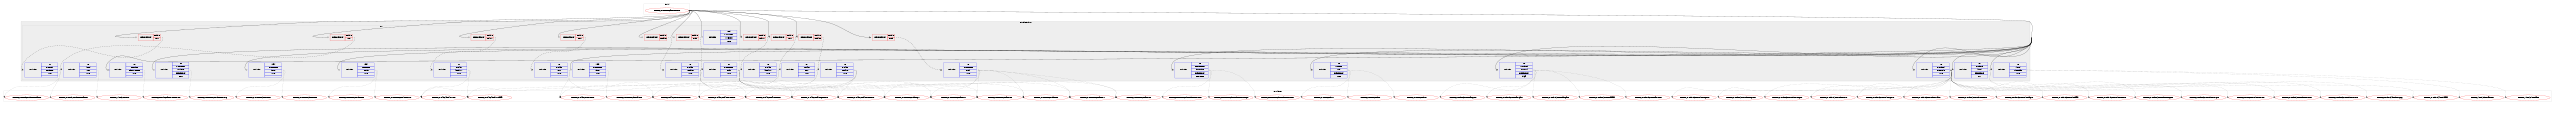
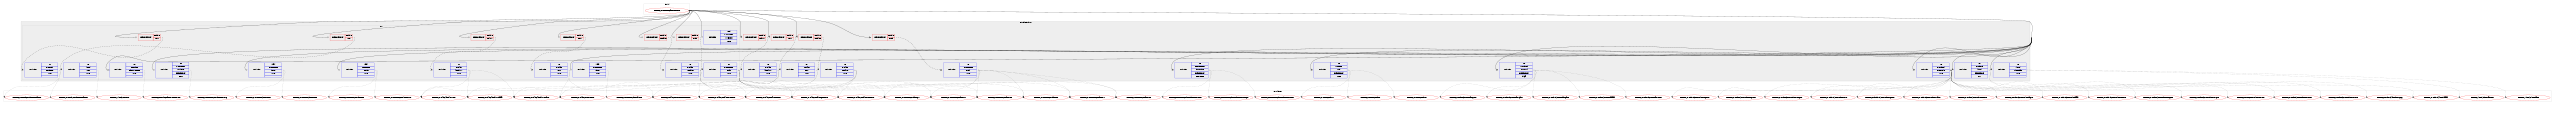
none -> (536, 98)
(1880, 98) -> (1880, 98)
